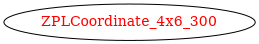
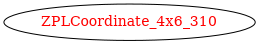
(130, 22) -> (130, 22)
